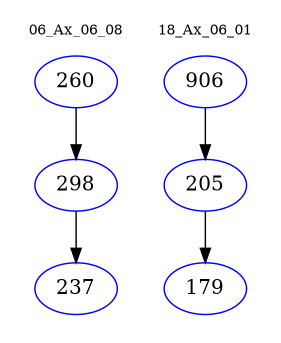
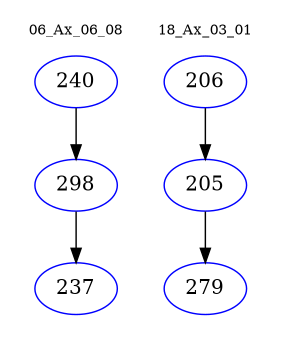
(205, 31) -> (205, 31)
(76, 82) -> (76, 82)
(205, 82) -> (205, 82)
(205, 289) -> (205, 289)
